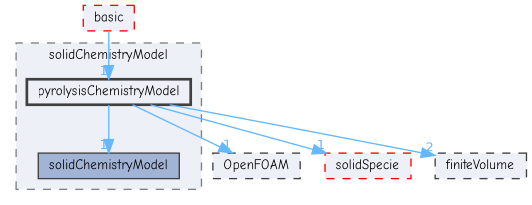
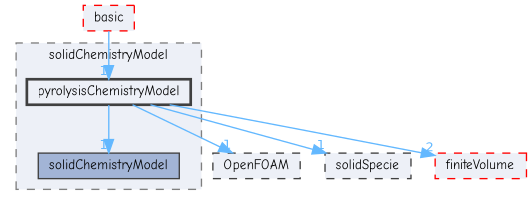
(368, 166) -> (368, 166)
(481, 166) -> (481, 166)
